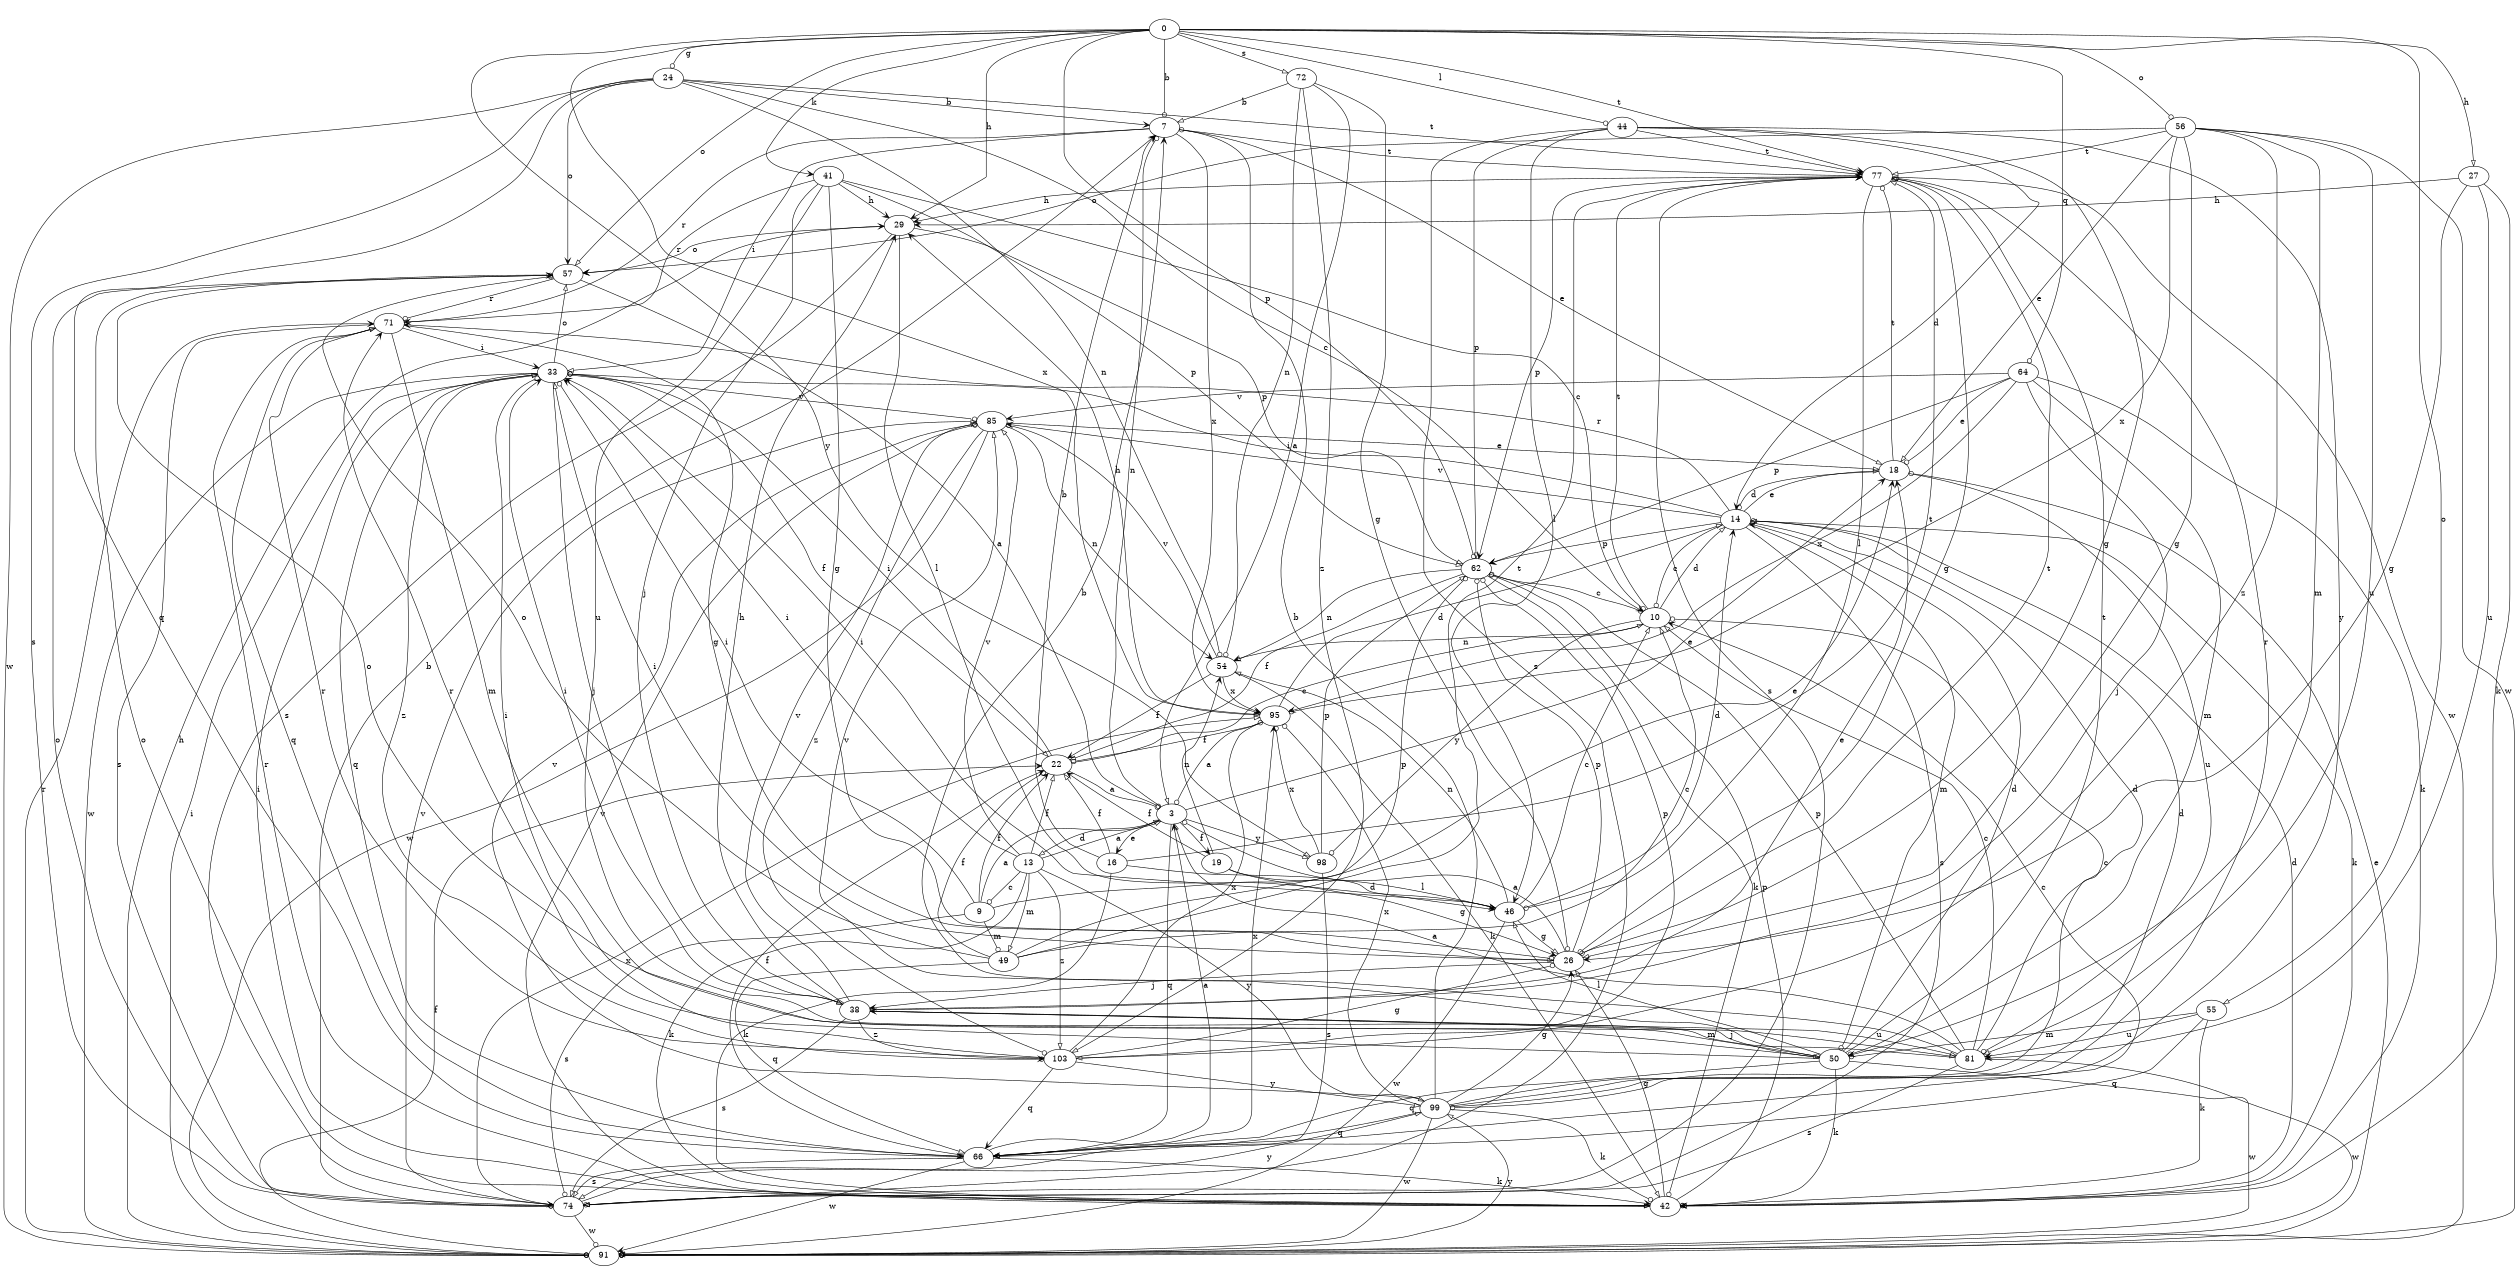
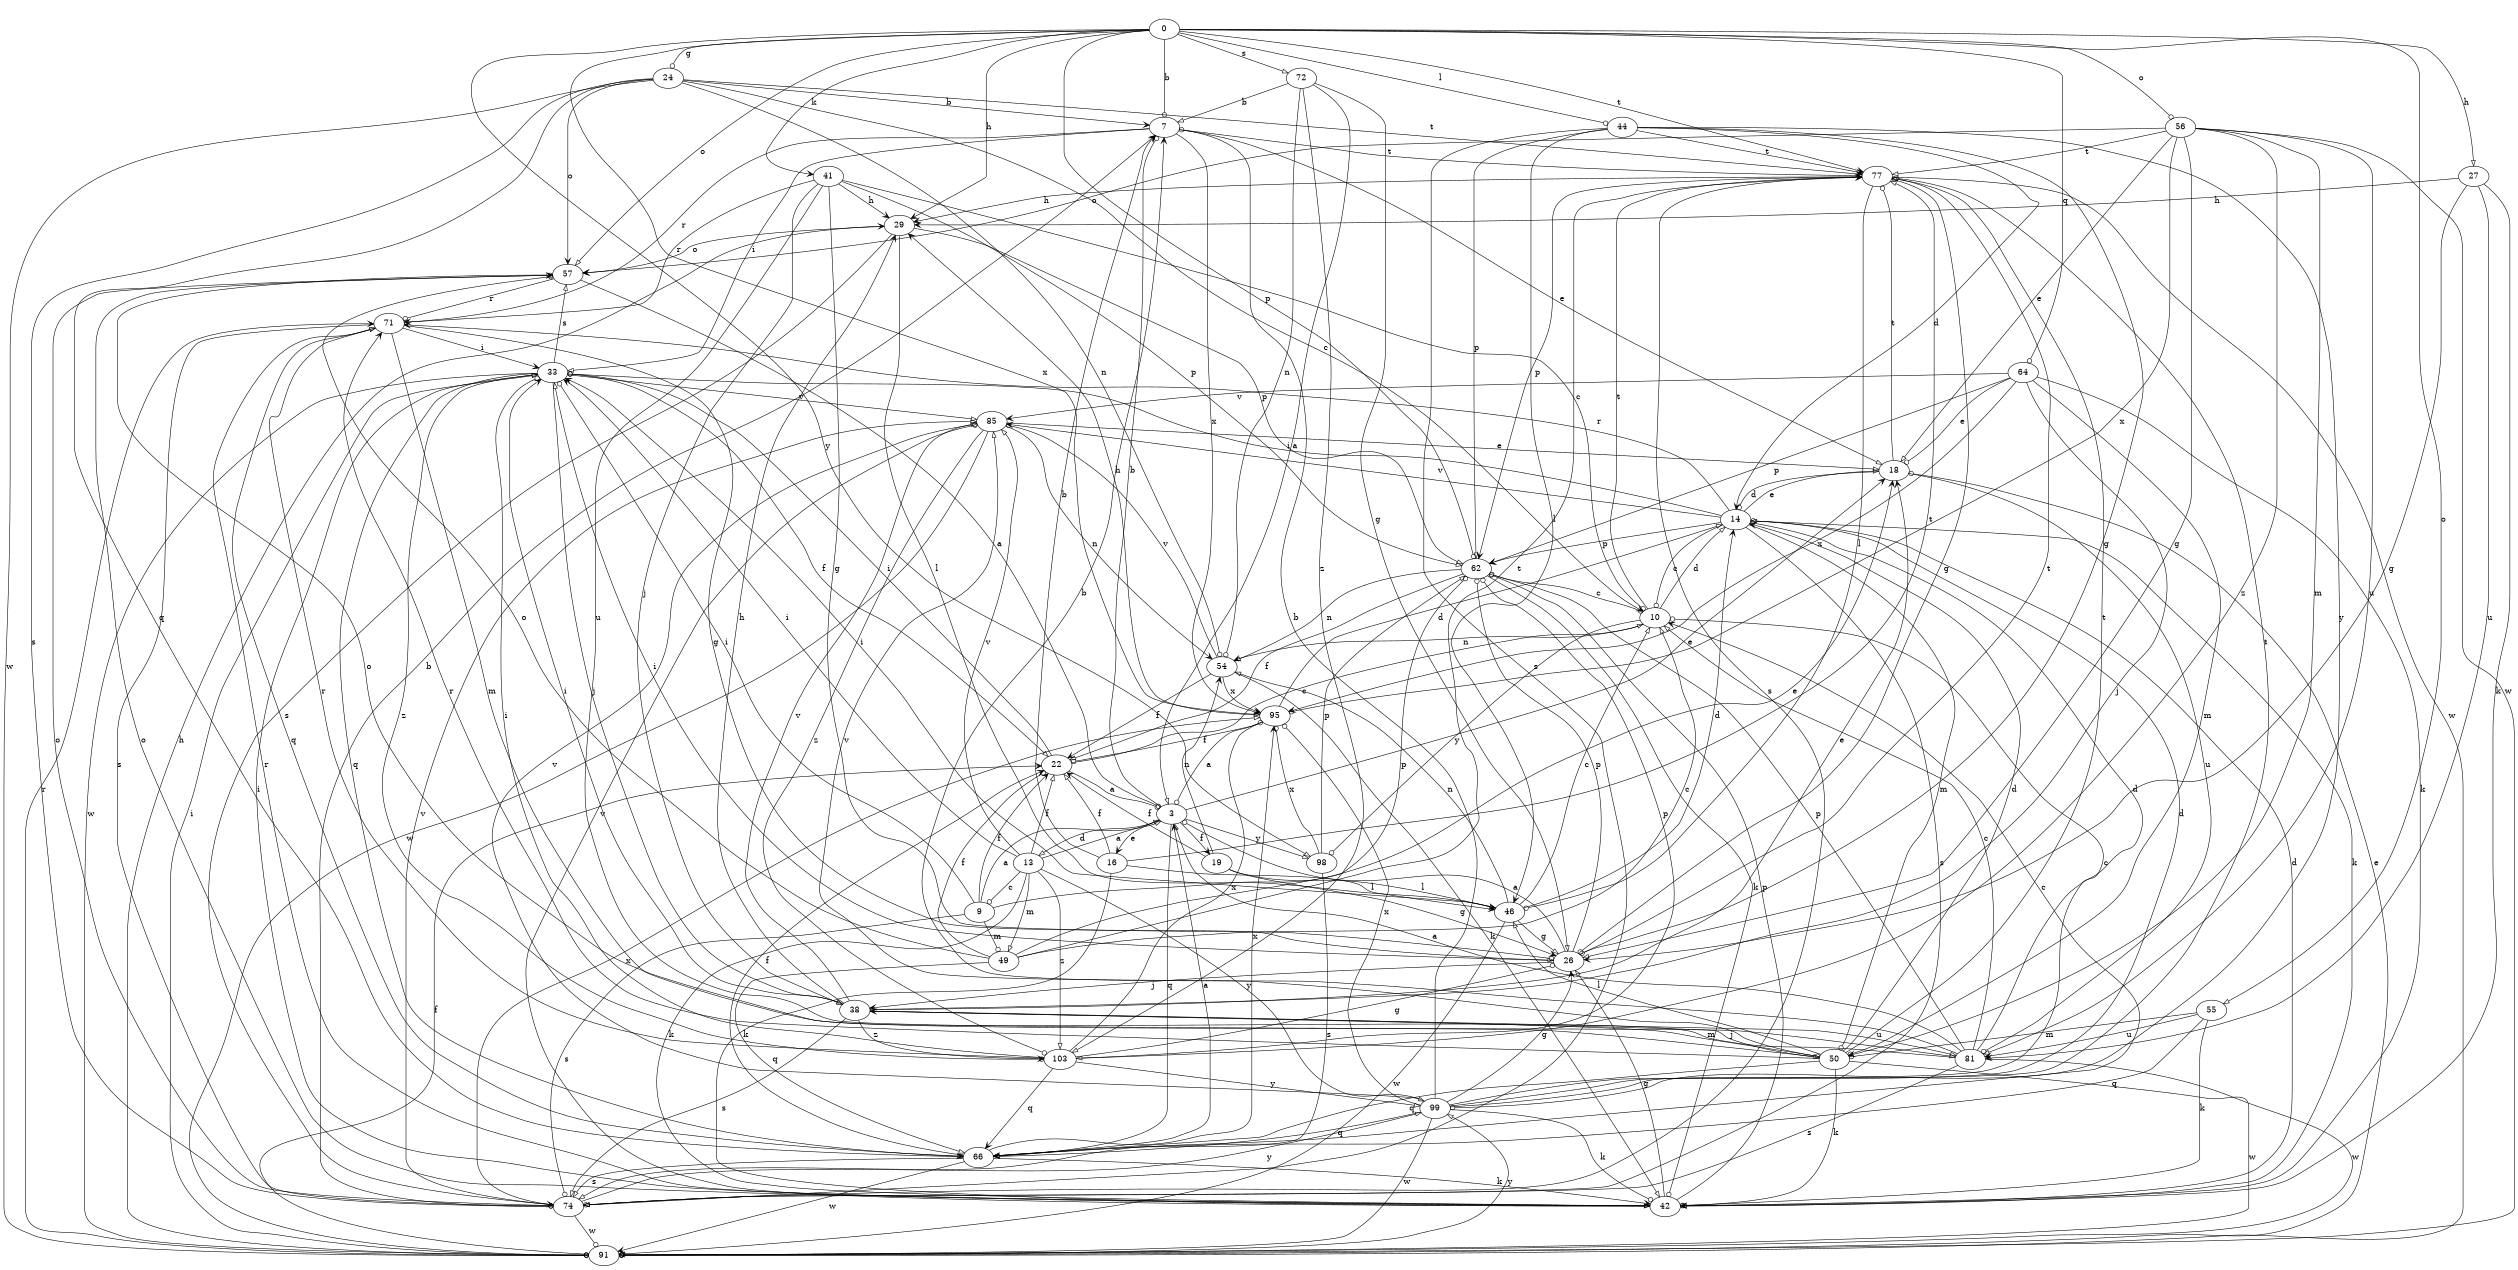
(565, 324) -> (565, 324)
(769, 397) -> (769, 397)
(1133, 471) -> (1133, 471)
(1372, 516) -> (1372, 516)
(2266, 642) -> (2266, 642)
(1373, 888) -> (1373, 888)
